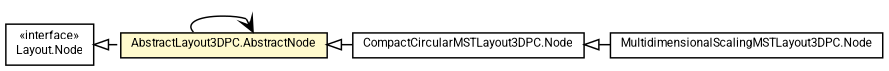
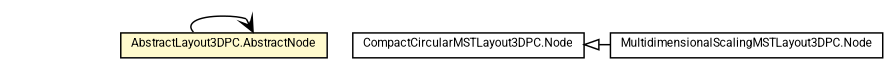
(50, 45) -> none
(347, 45) -> none
